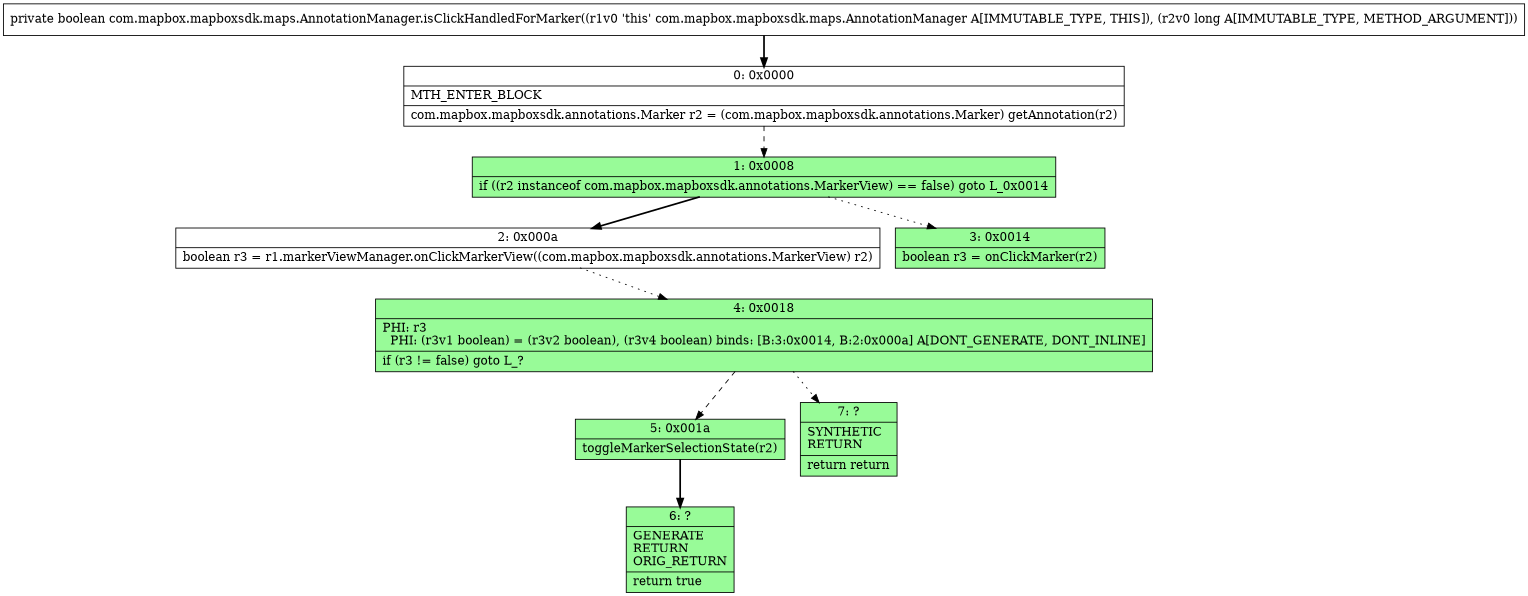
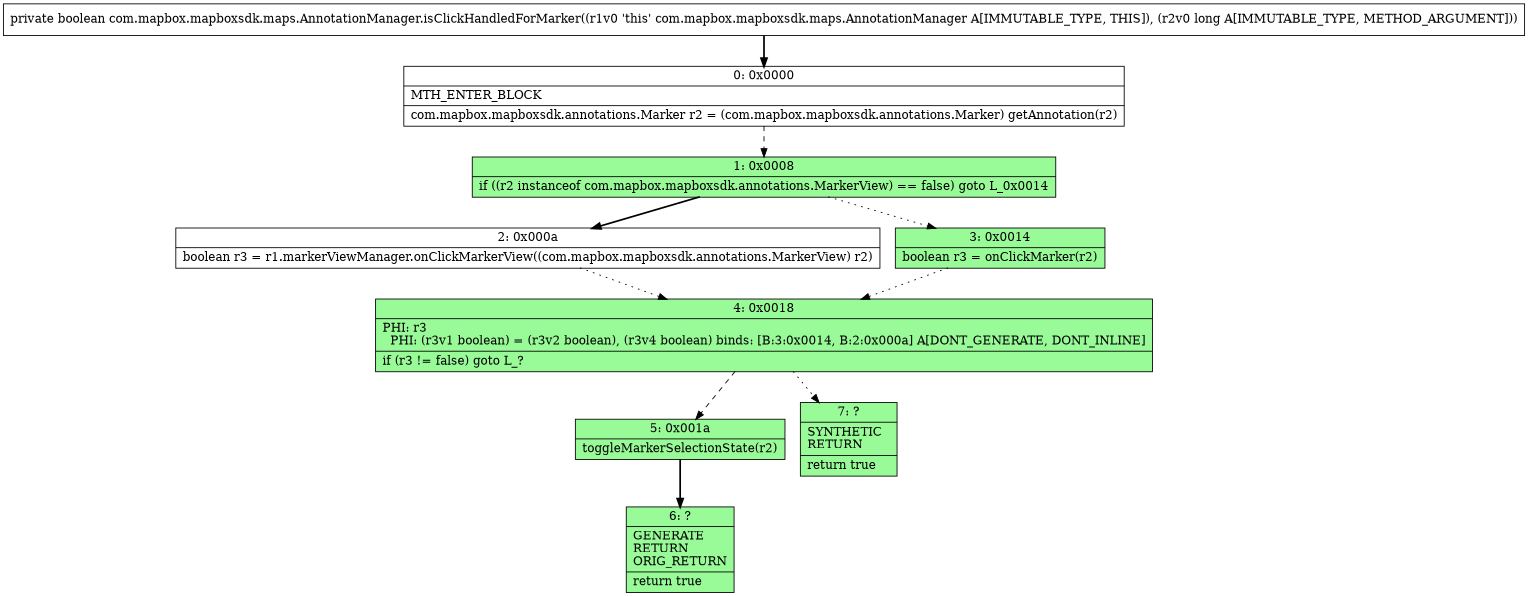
none -> (909, 282)
(849, 465) -> (842, 465)
